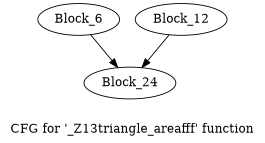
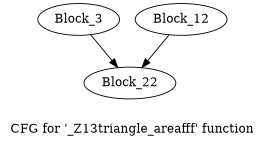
(79, 19) -> (79, 19)
(130, 83) -> (130, 83)
